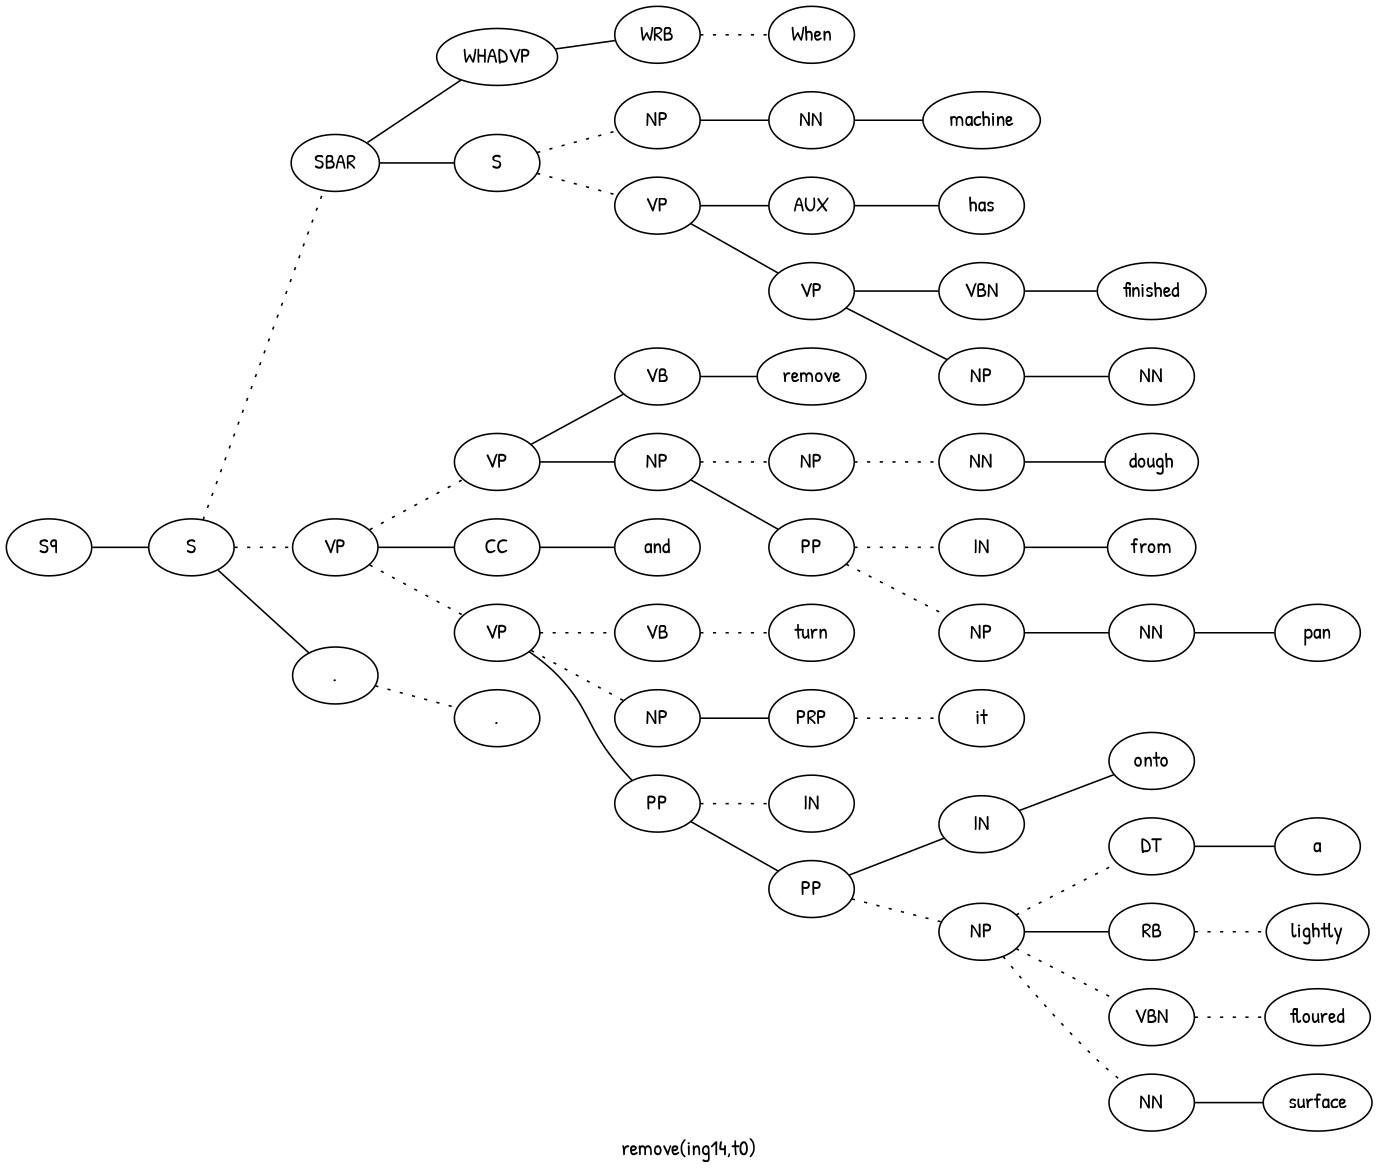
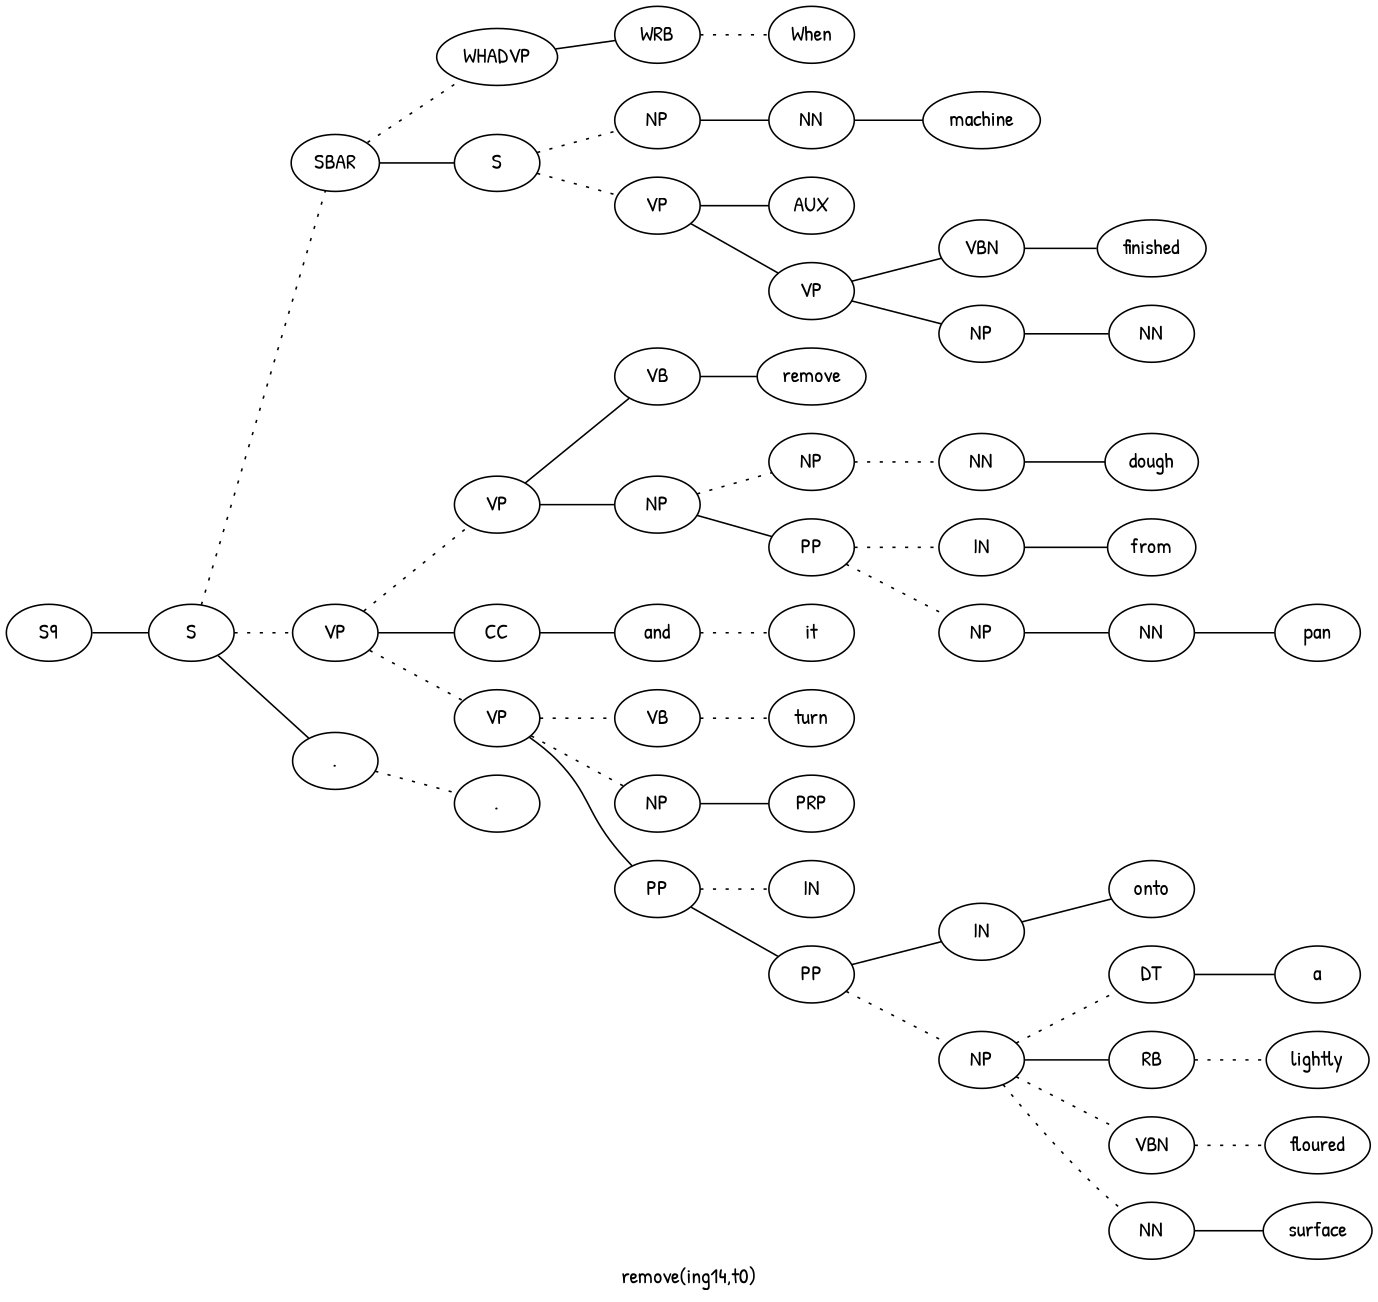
(414, 111) -> (414, 111)
(982, 206) -> none
(897, 718) -> (735, 633)
